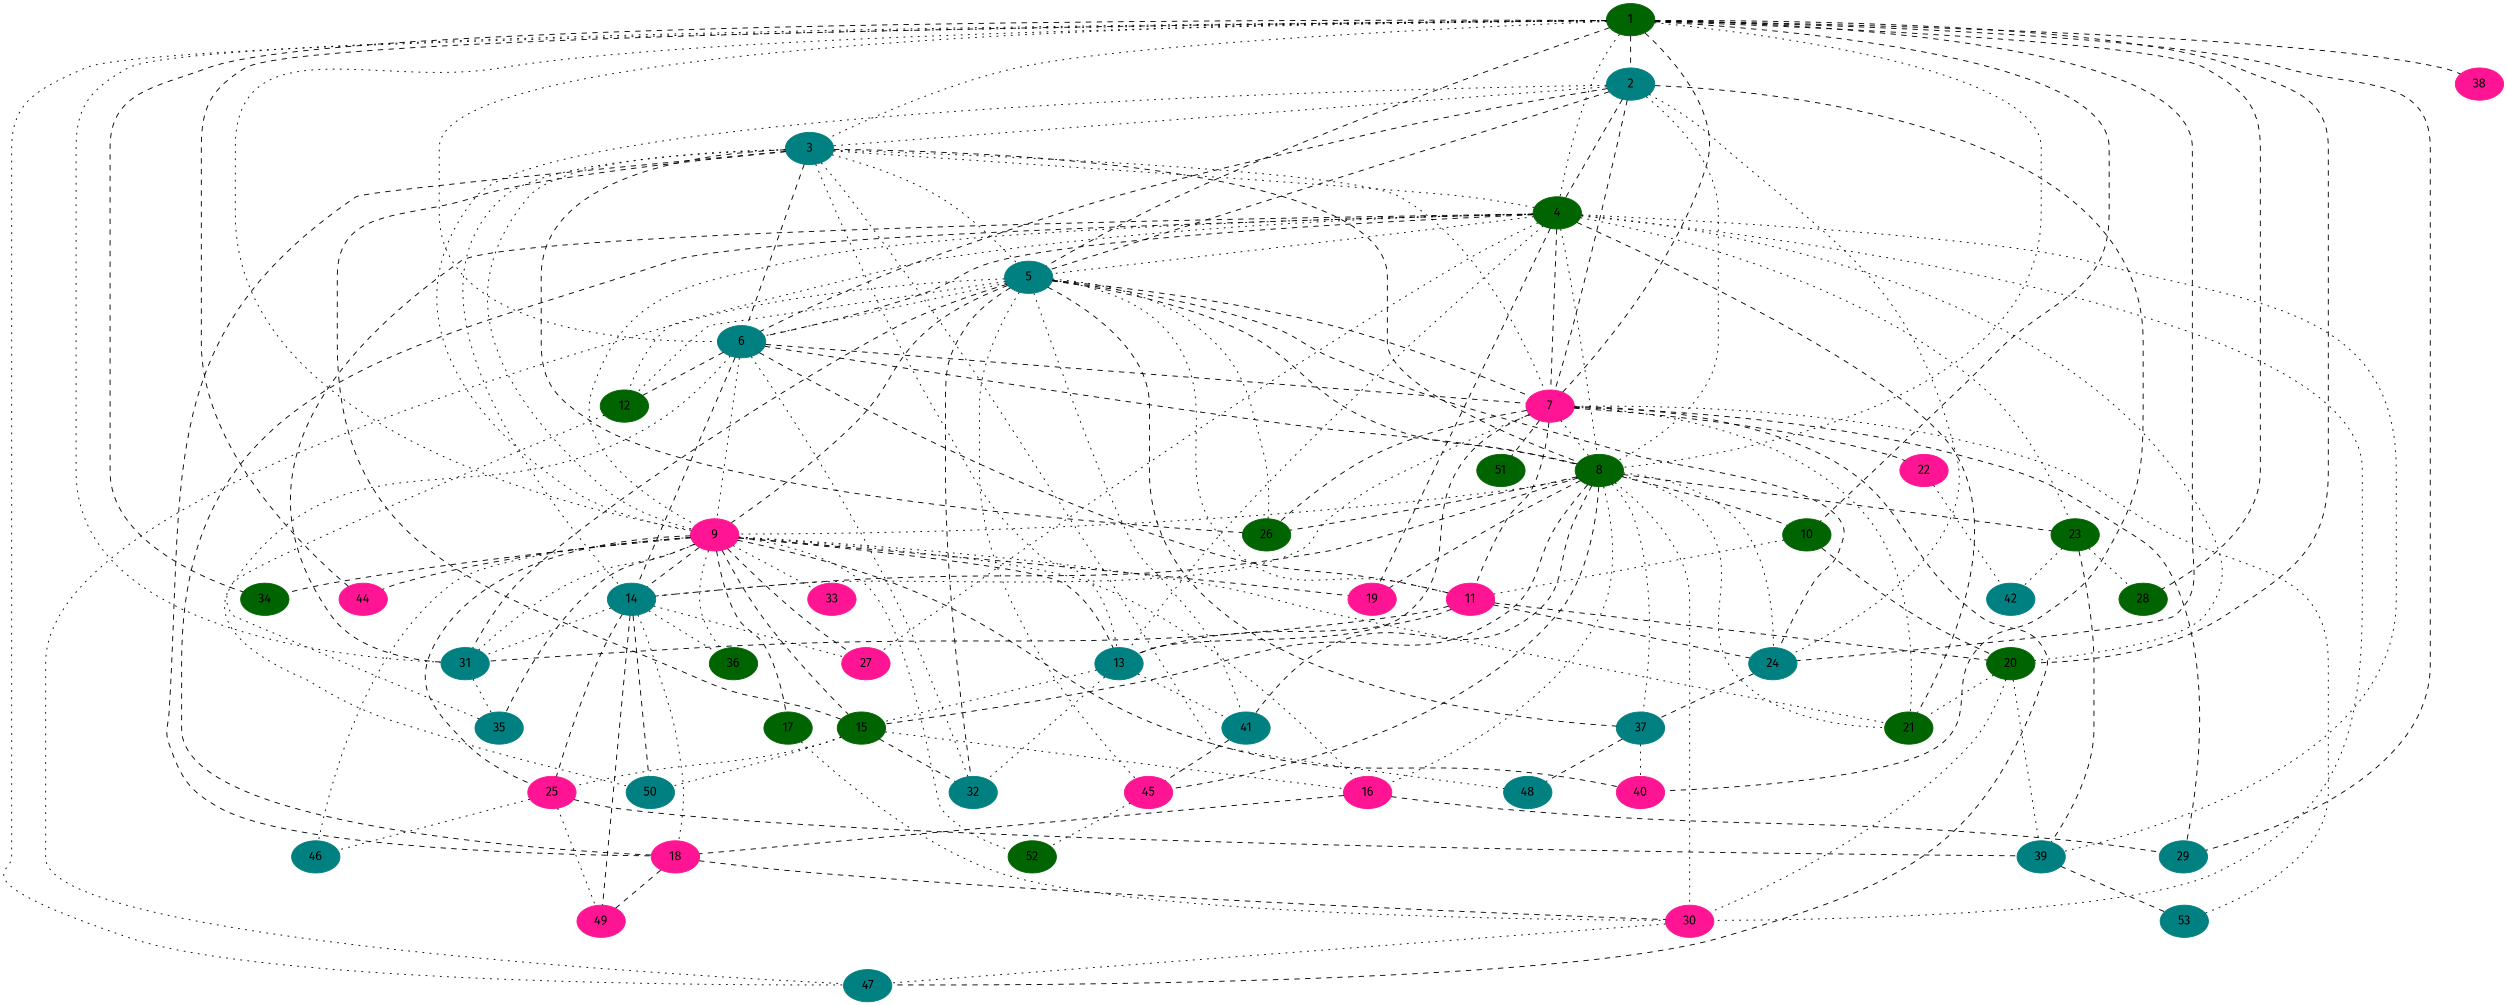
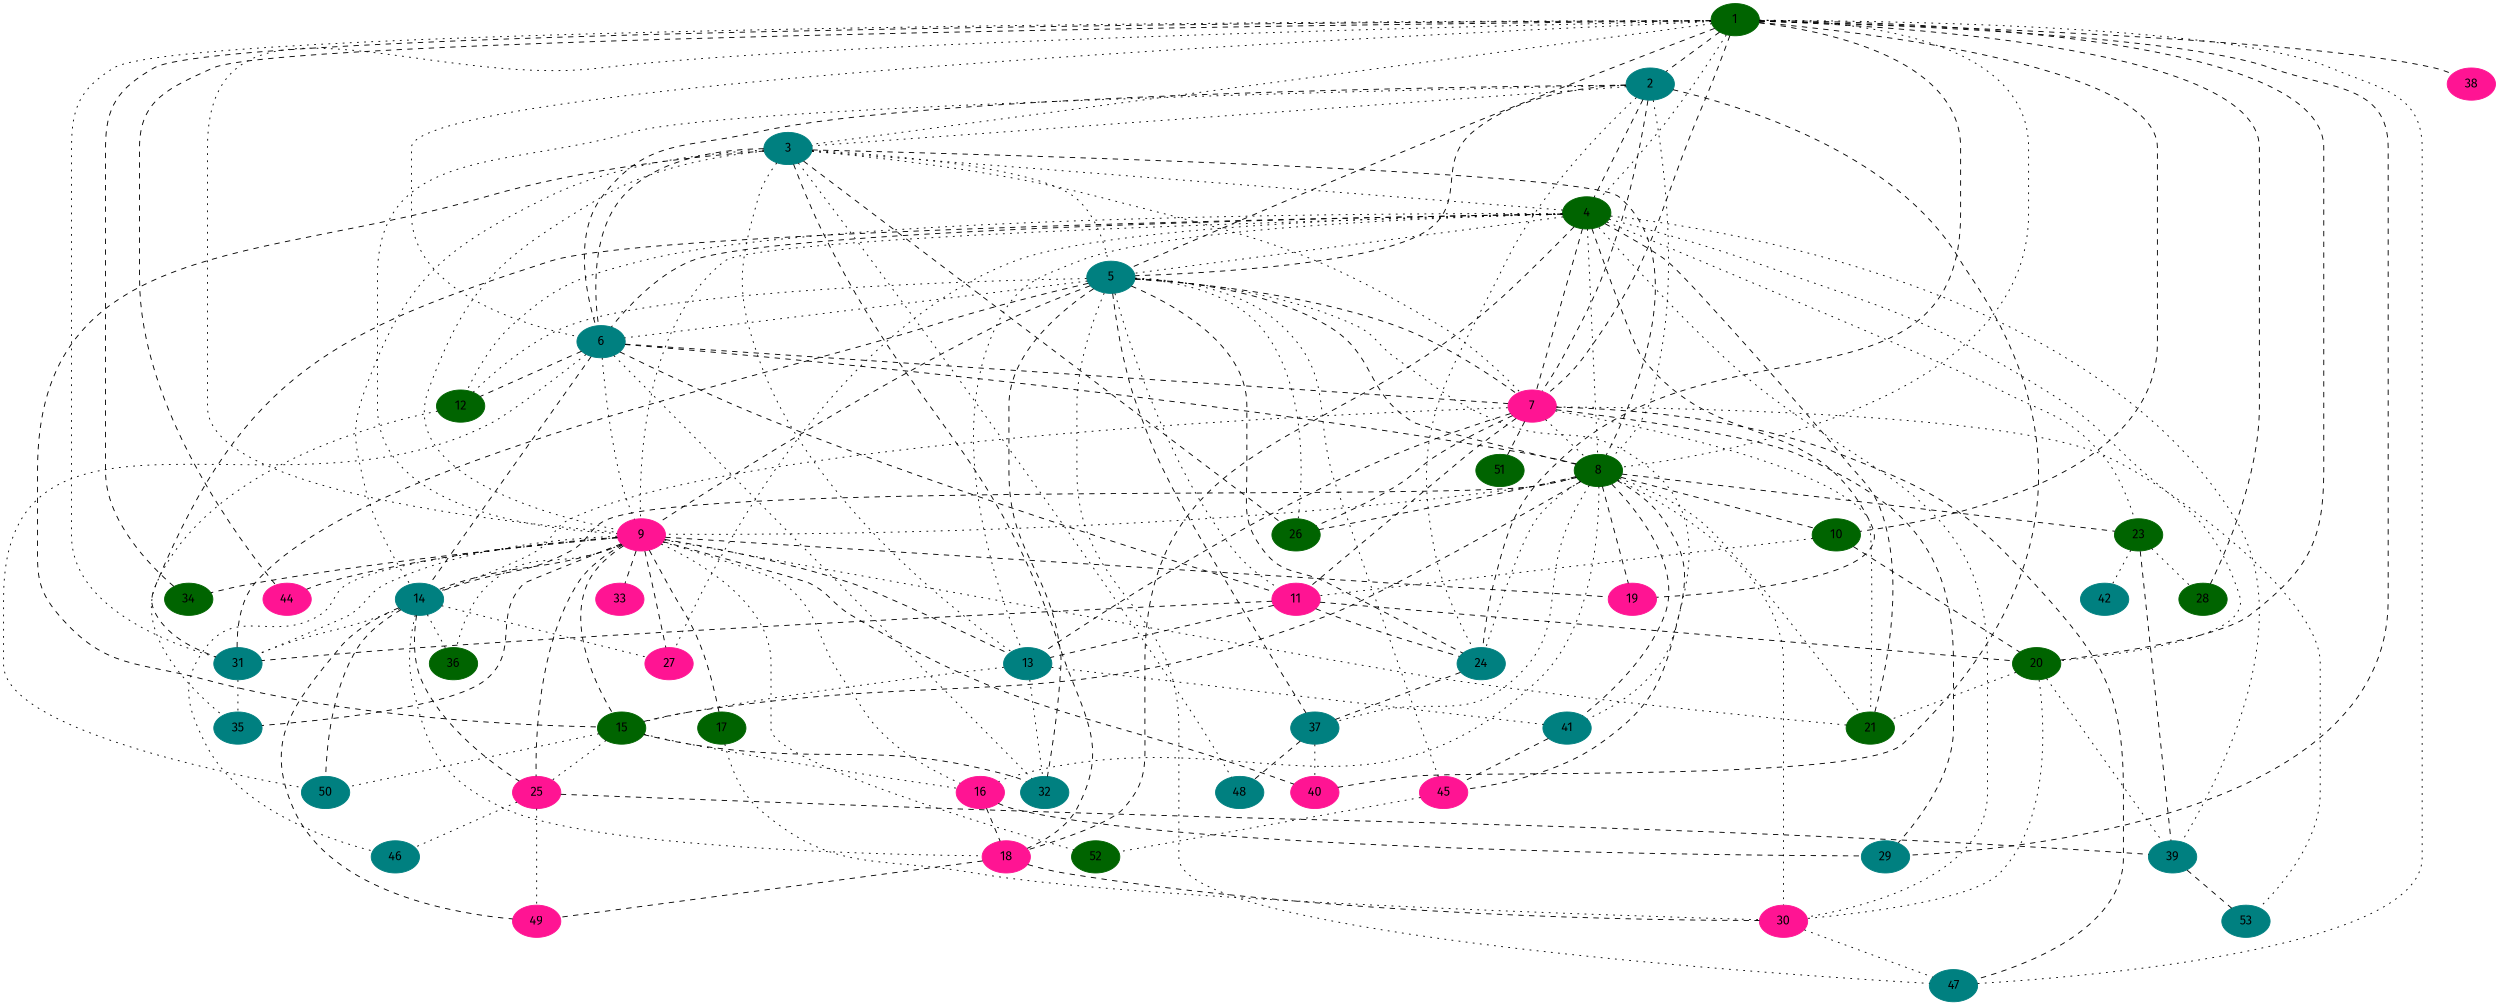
(1924, 470) -> none
(773, 567) -> (631, 567)
